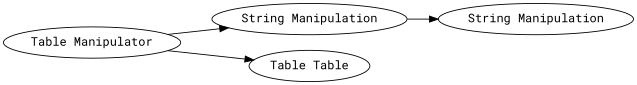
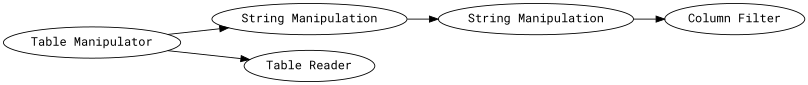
none -> (735, 19)
(309, 66) -> (309, 66)
